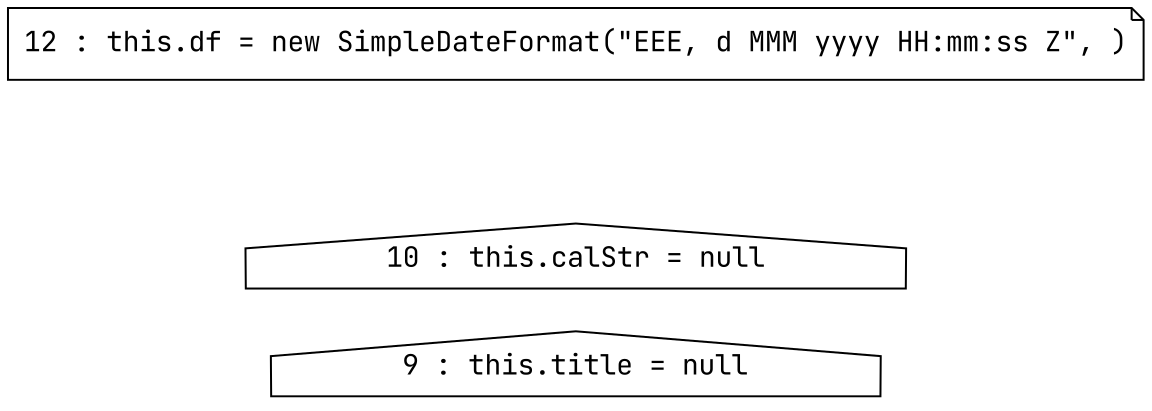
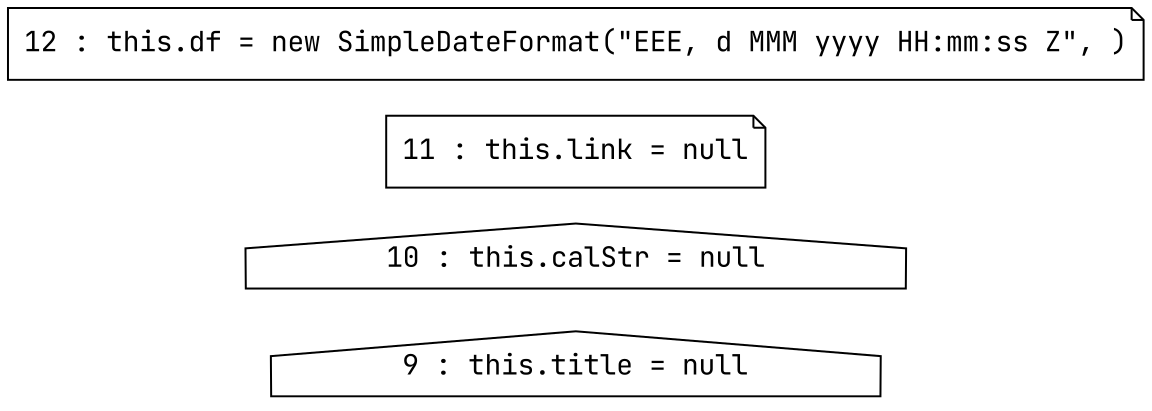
none -> (576, 152)
